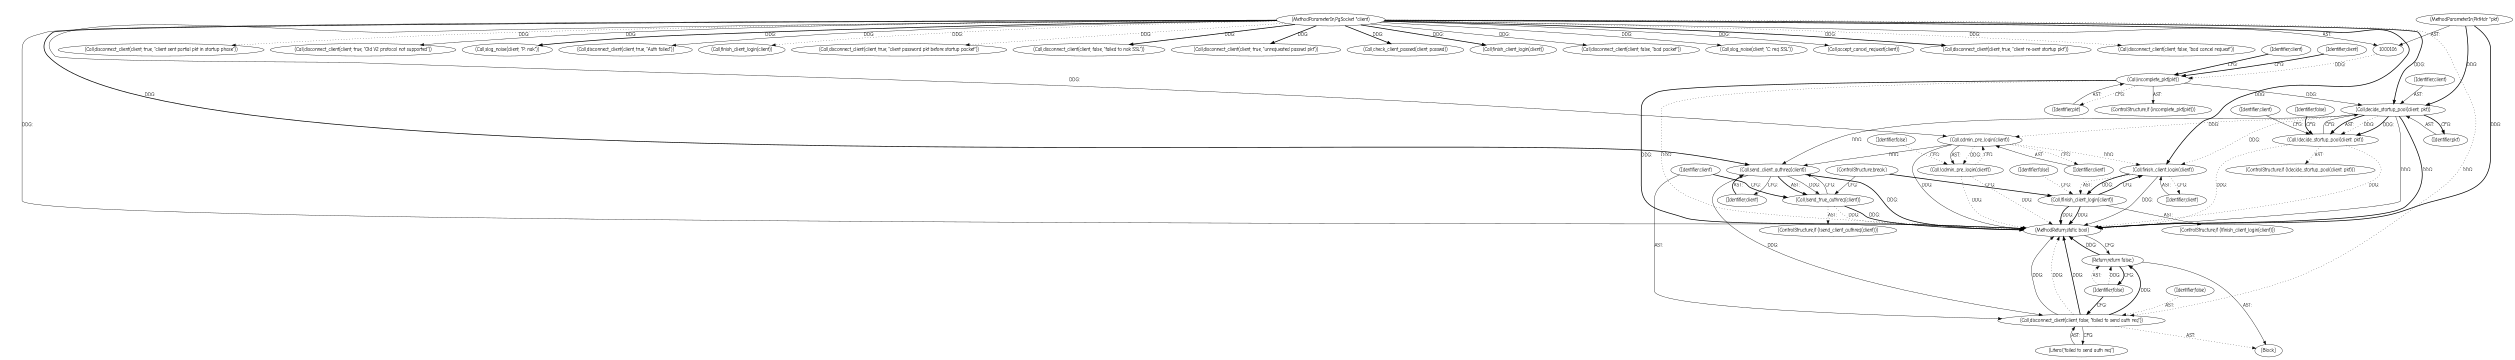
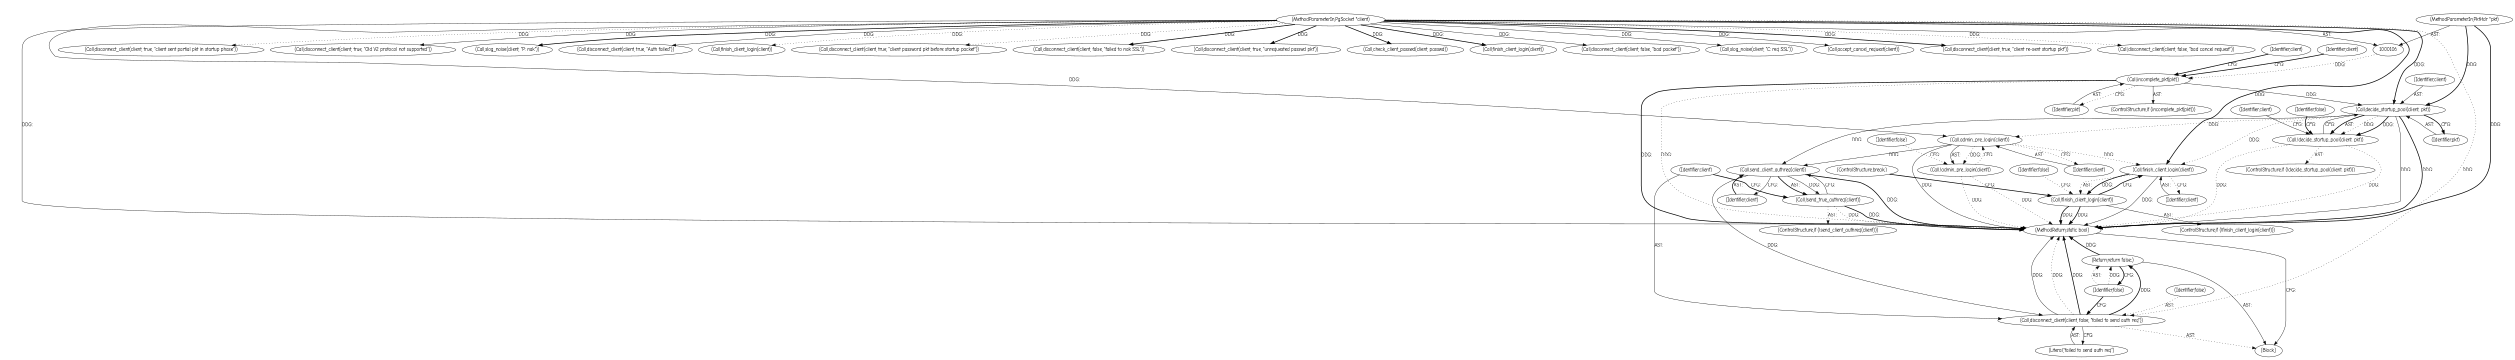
(267, 115) -> none
(1847, 184) -> none
(2097, 241) -> (2234, 248)
